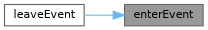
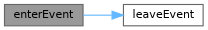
(99, 15) -> (98, 15)
